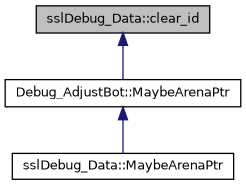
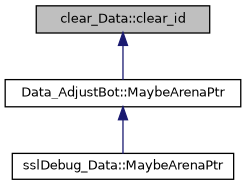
(123, 19) -> (123, 19)
(123, 93) -> (123, 93)
